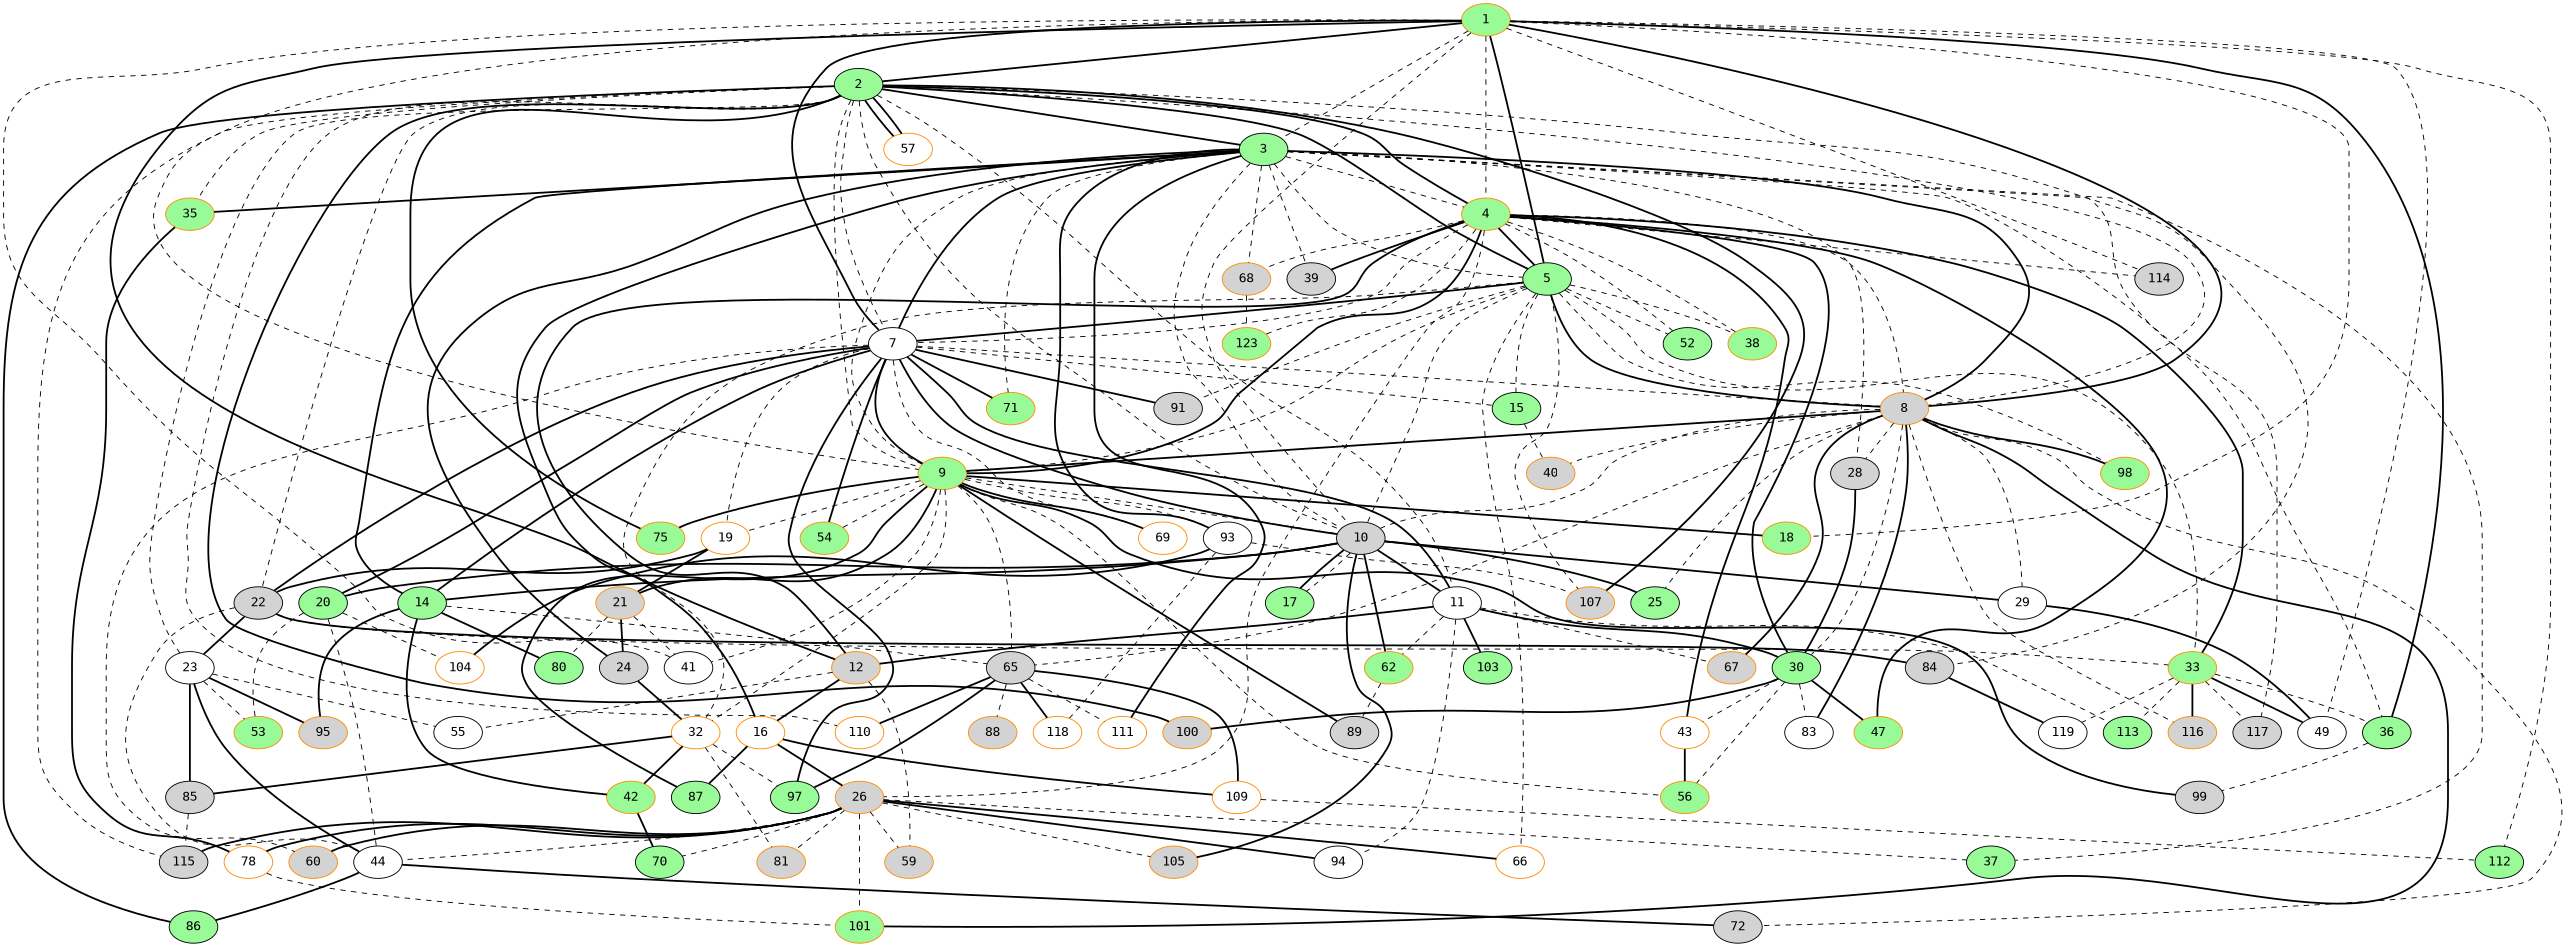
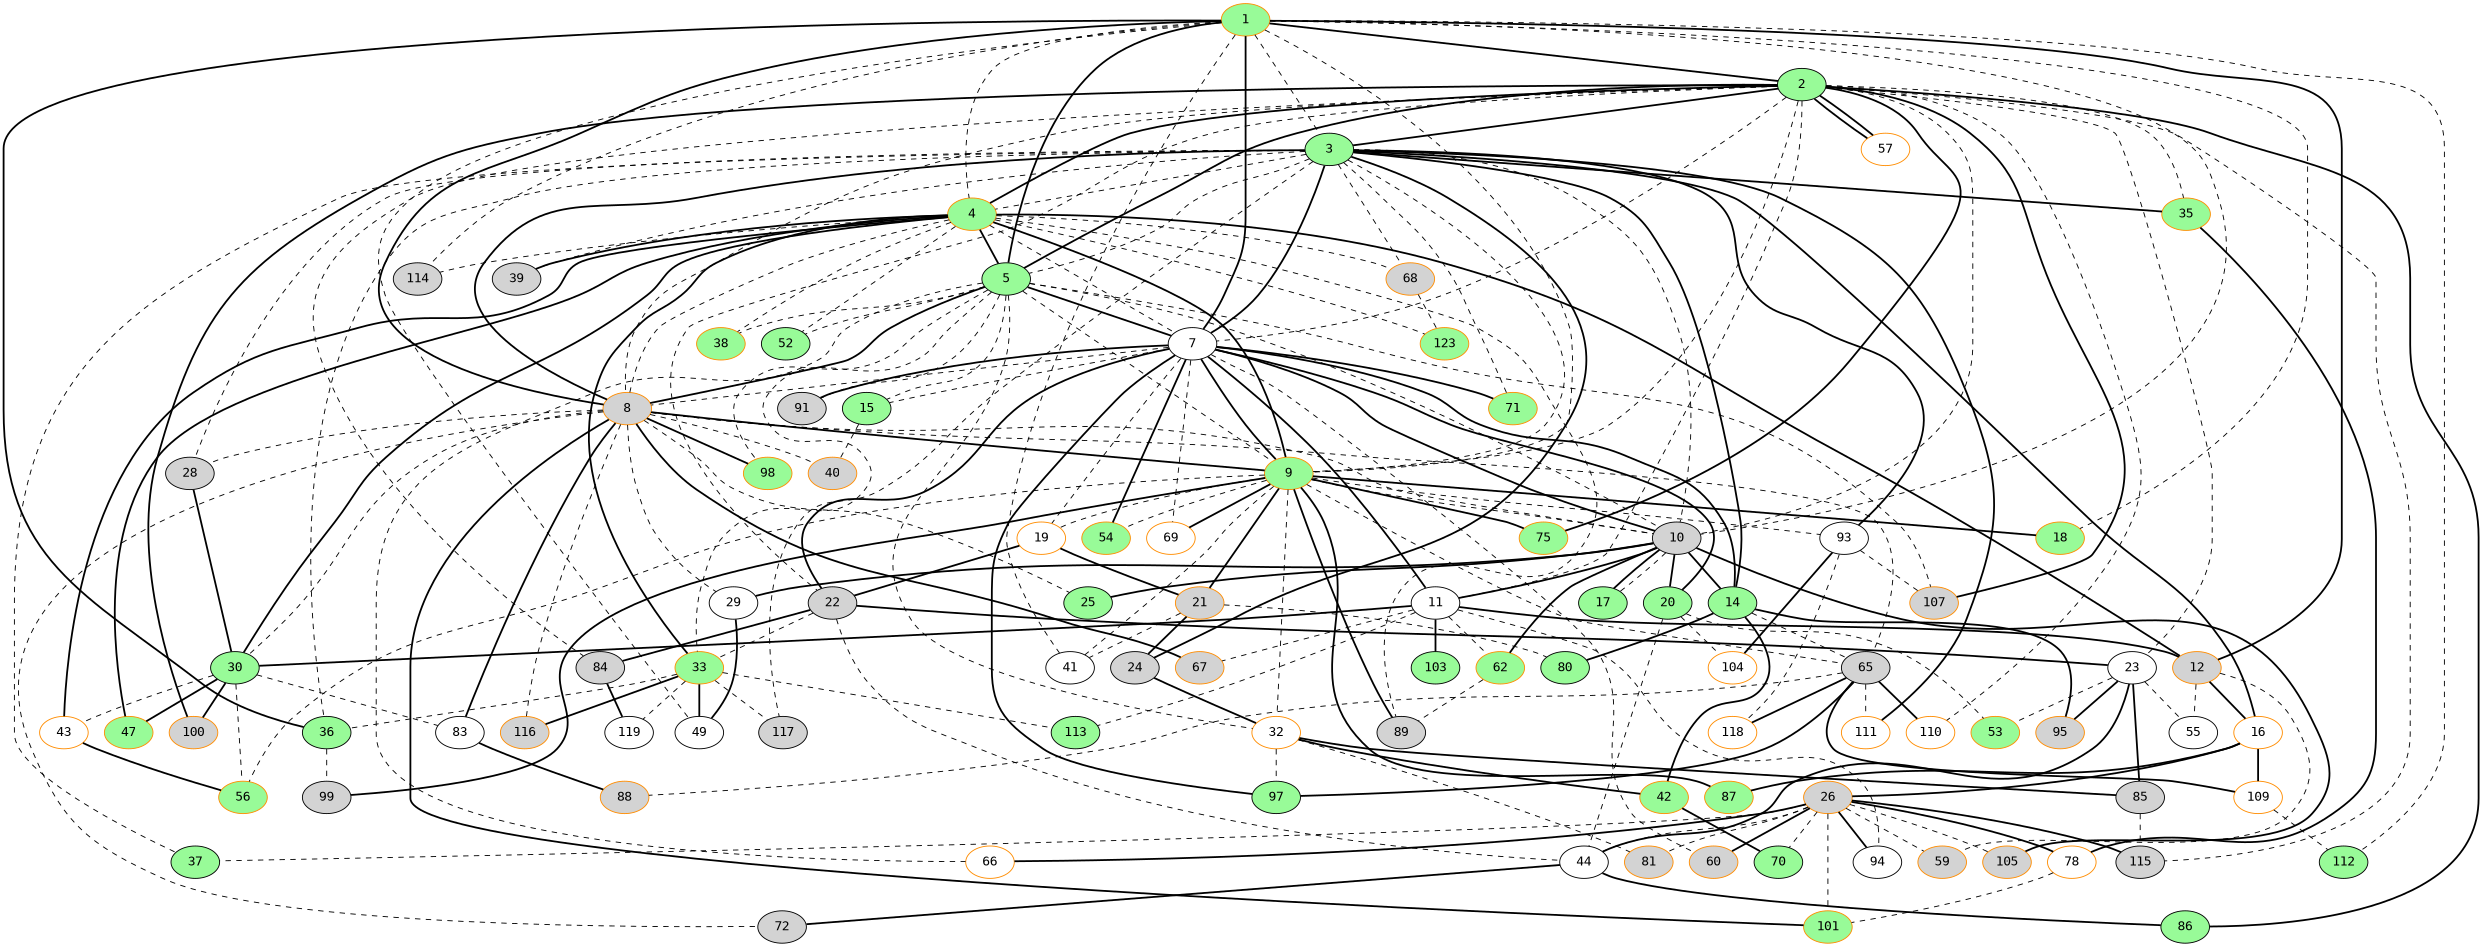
(1251, 606) -> (1519, 357)
none -> (541, 768)
(696, 797) -> (1729, 797)
